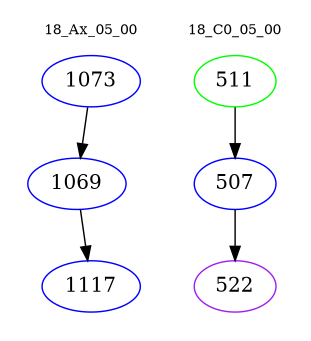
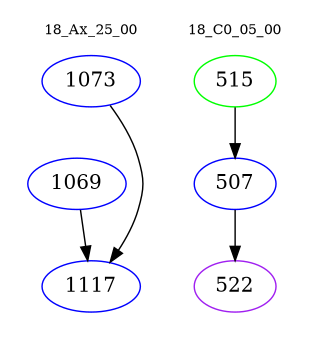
(91, 31) -> (91, 31)
(235, 81) -> (235, 81)
(85, 126) -> (142, 177)
